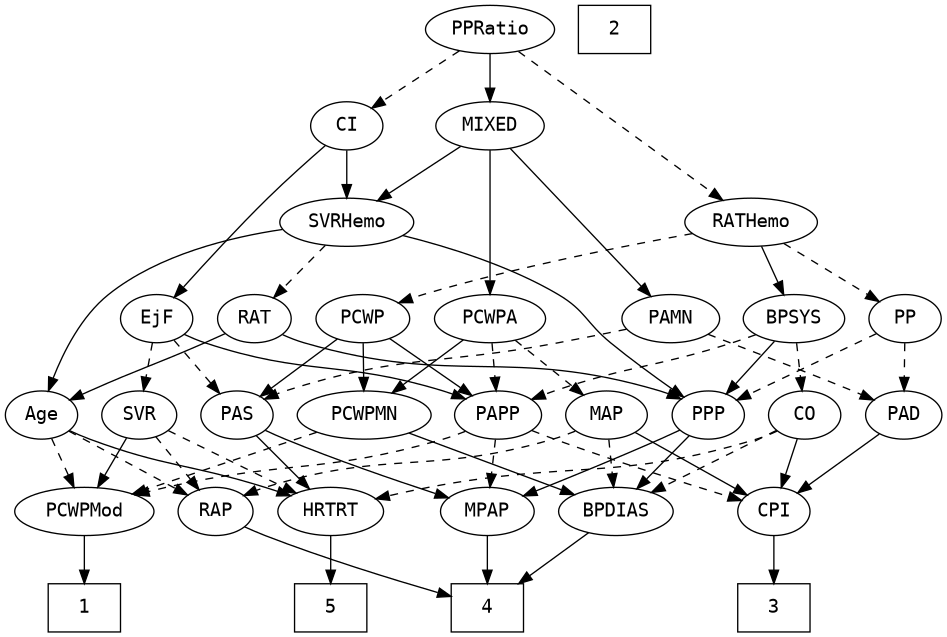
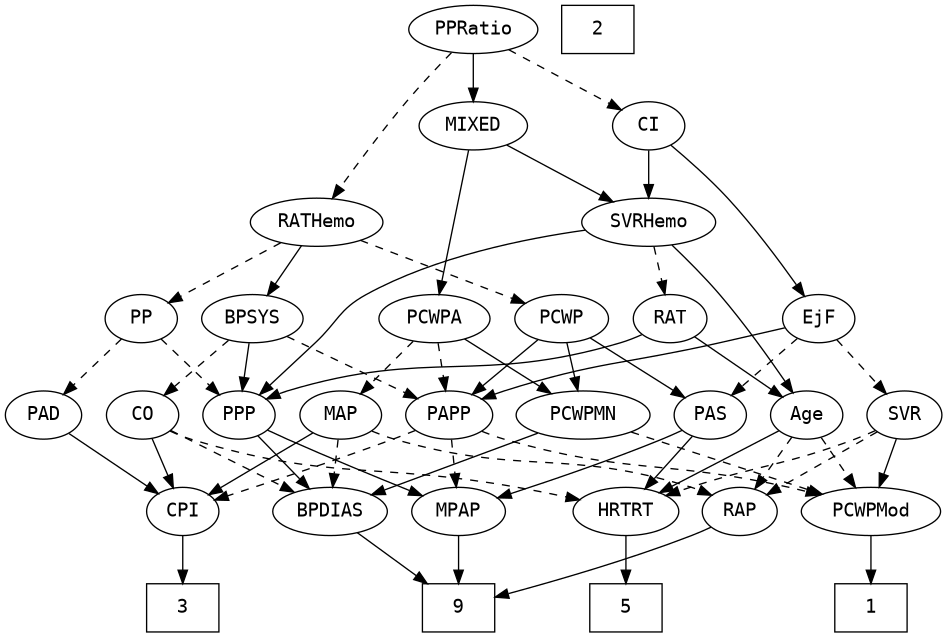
(671, 319) -> none
(487, 608) -> (459, 608)
